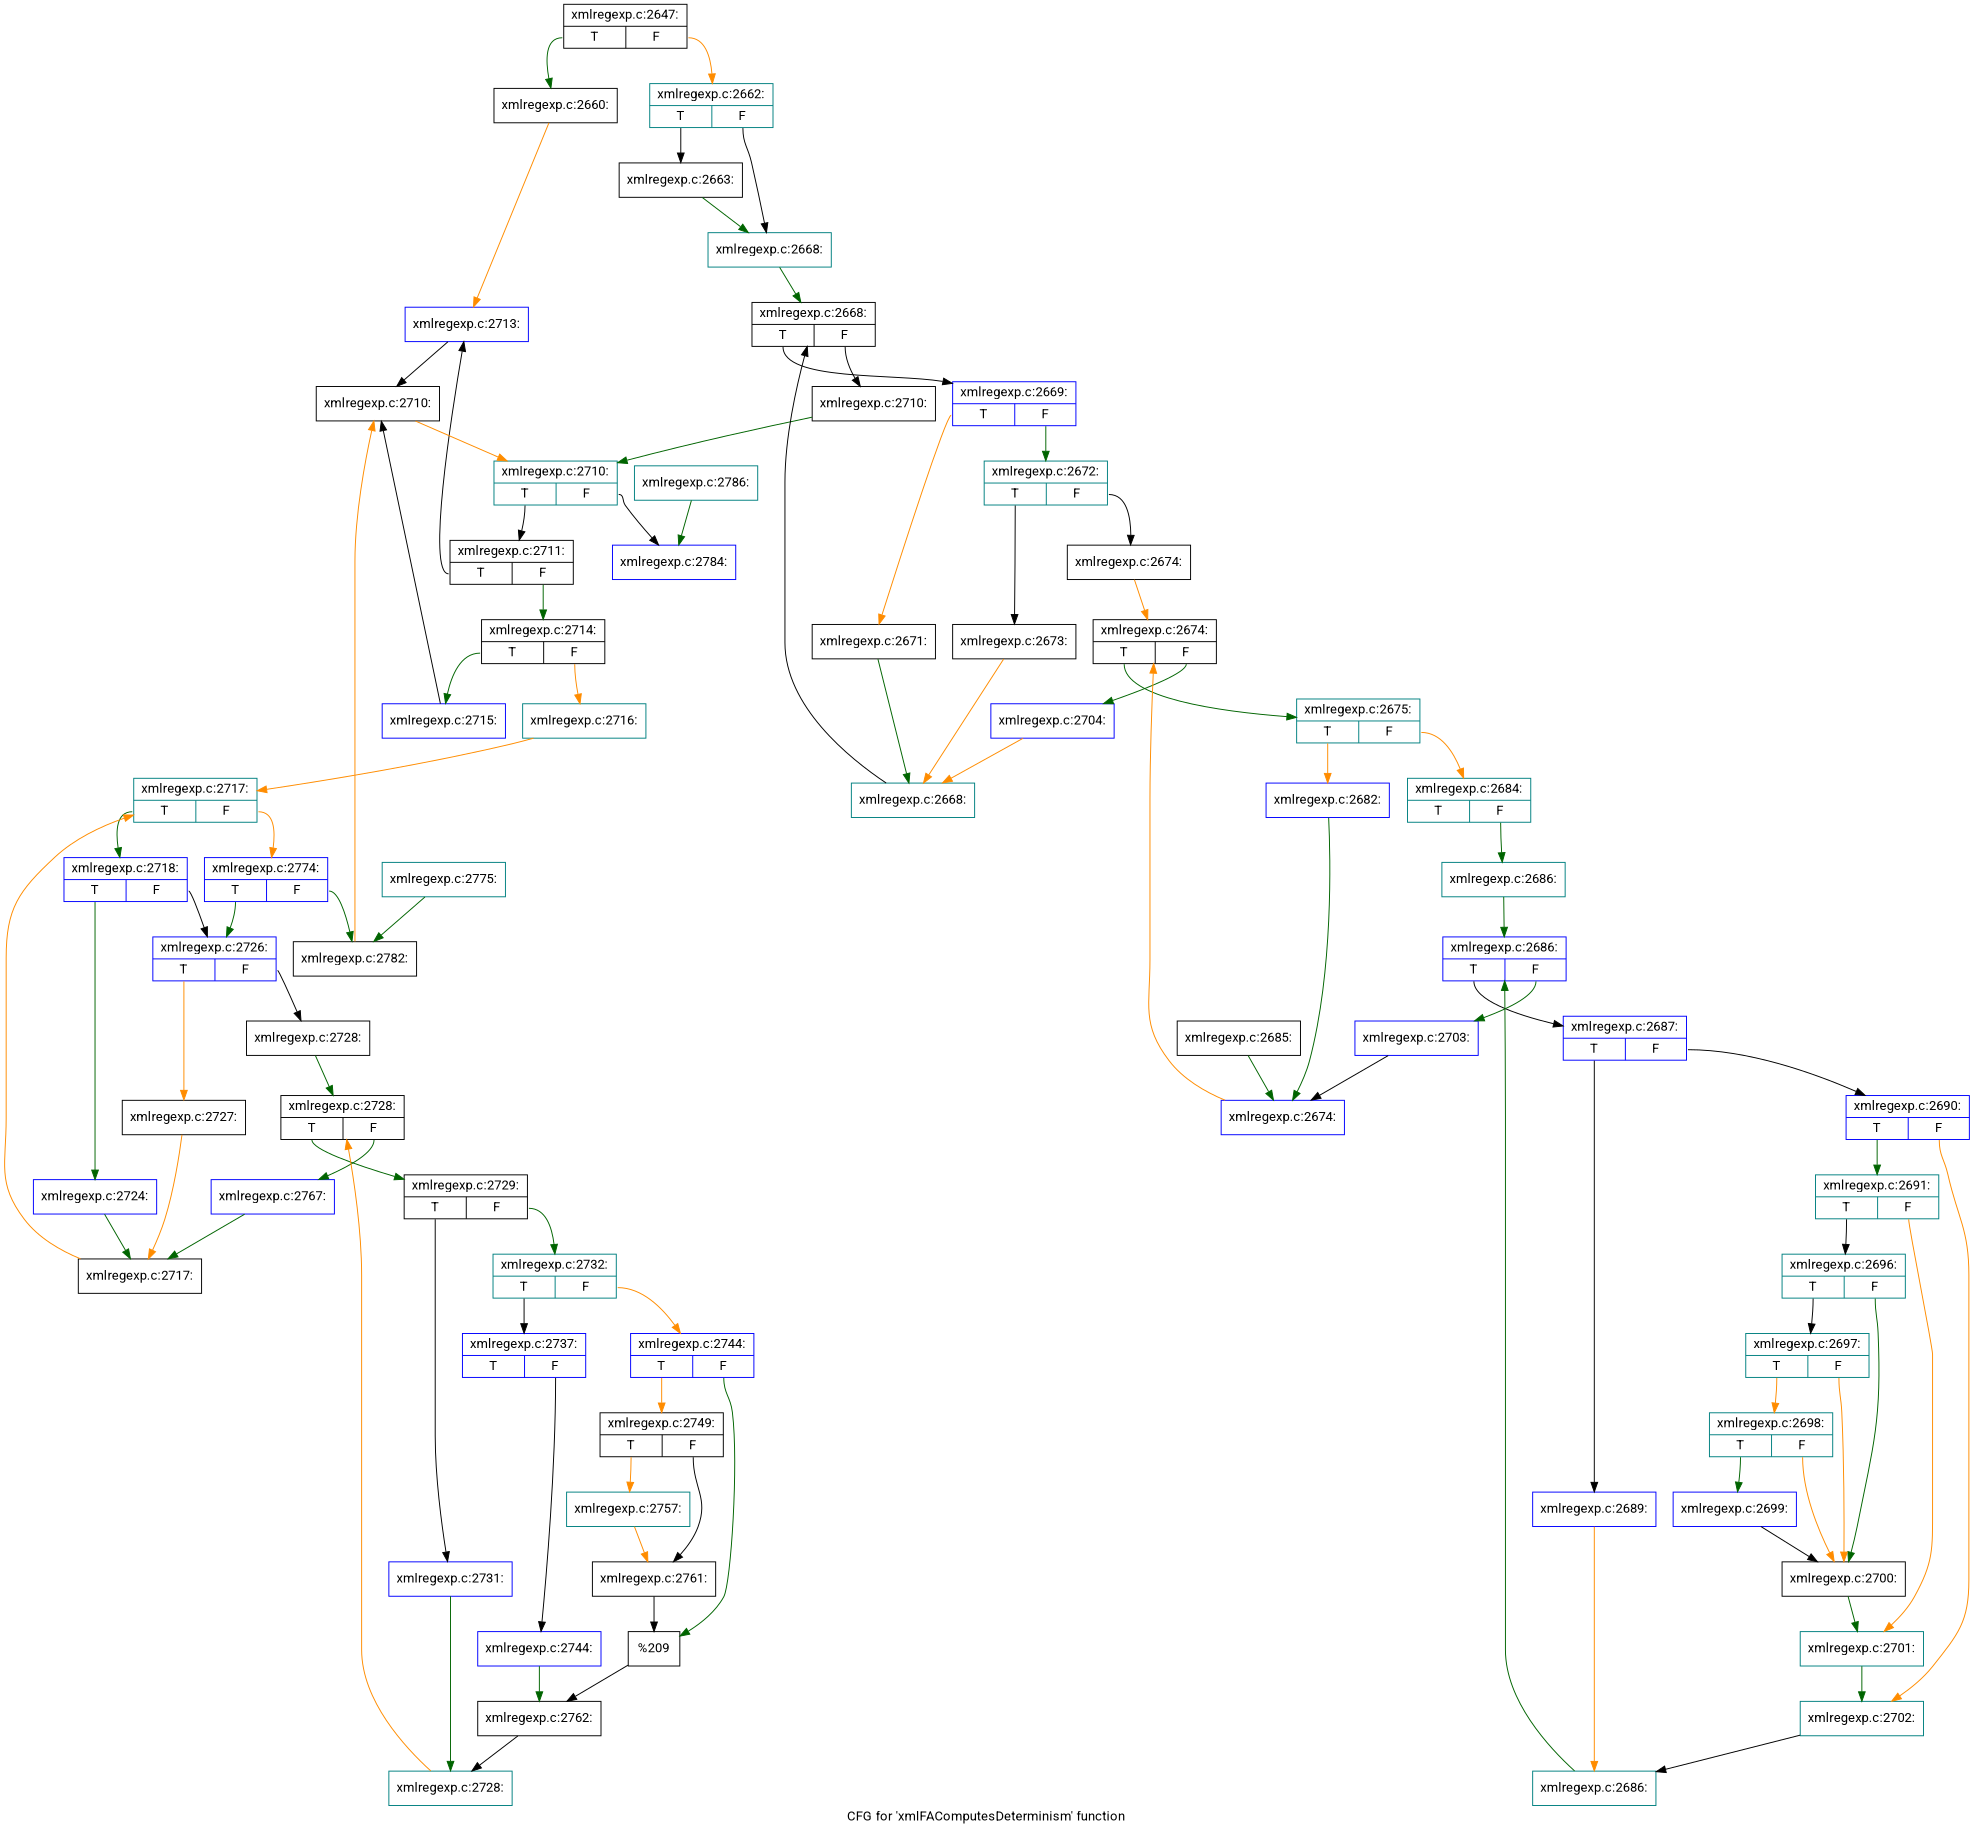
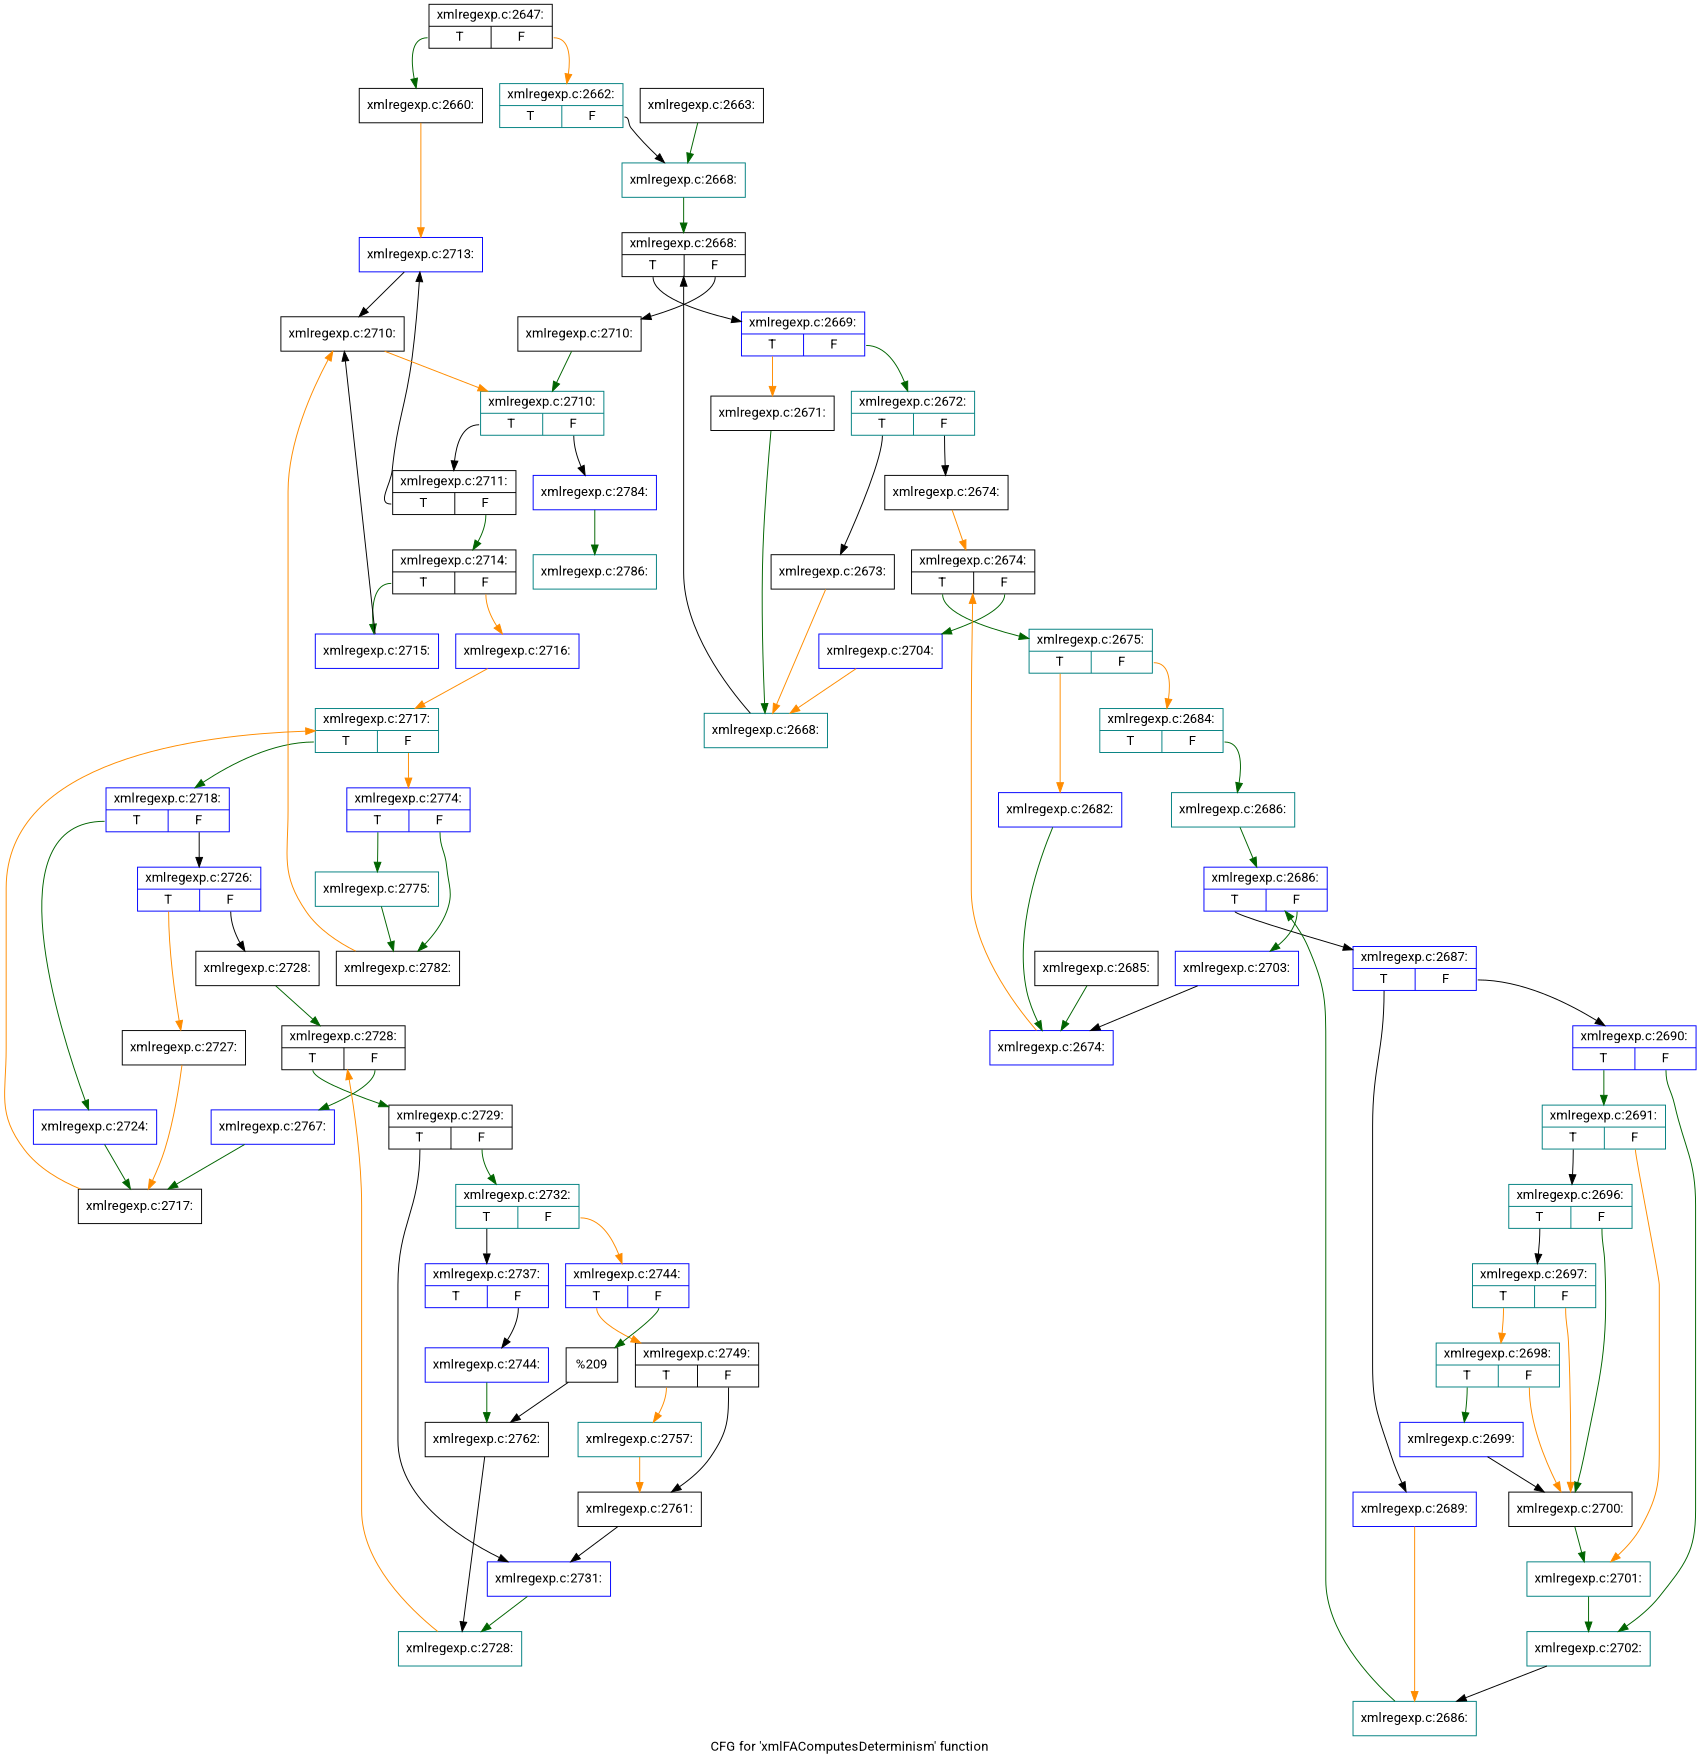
(681, 141) -> none
(686, 518) -> (595, 527)
(584, 721) -> (517, 651)
(234, 915) -> (378, 847)
(1969, 1428) -> (1696, 1359)
(654, 1609) -> (598, 1541)
